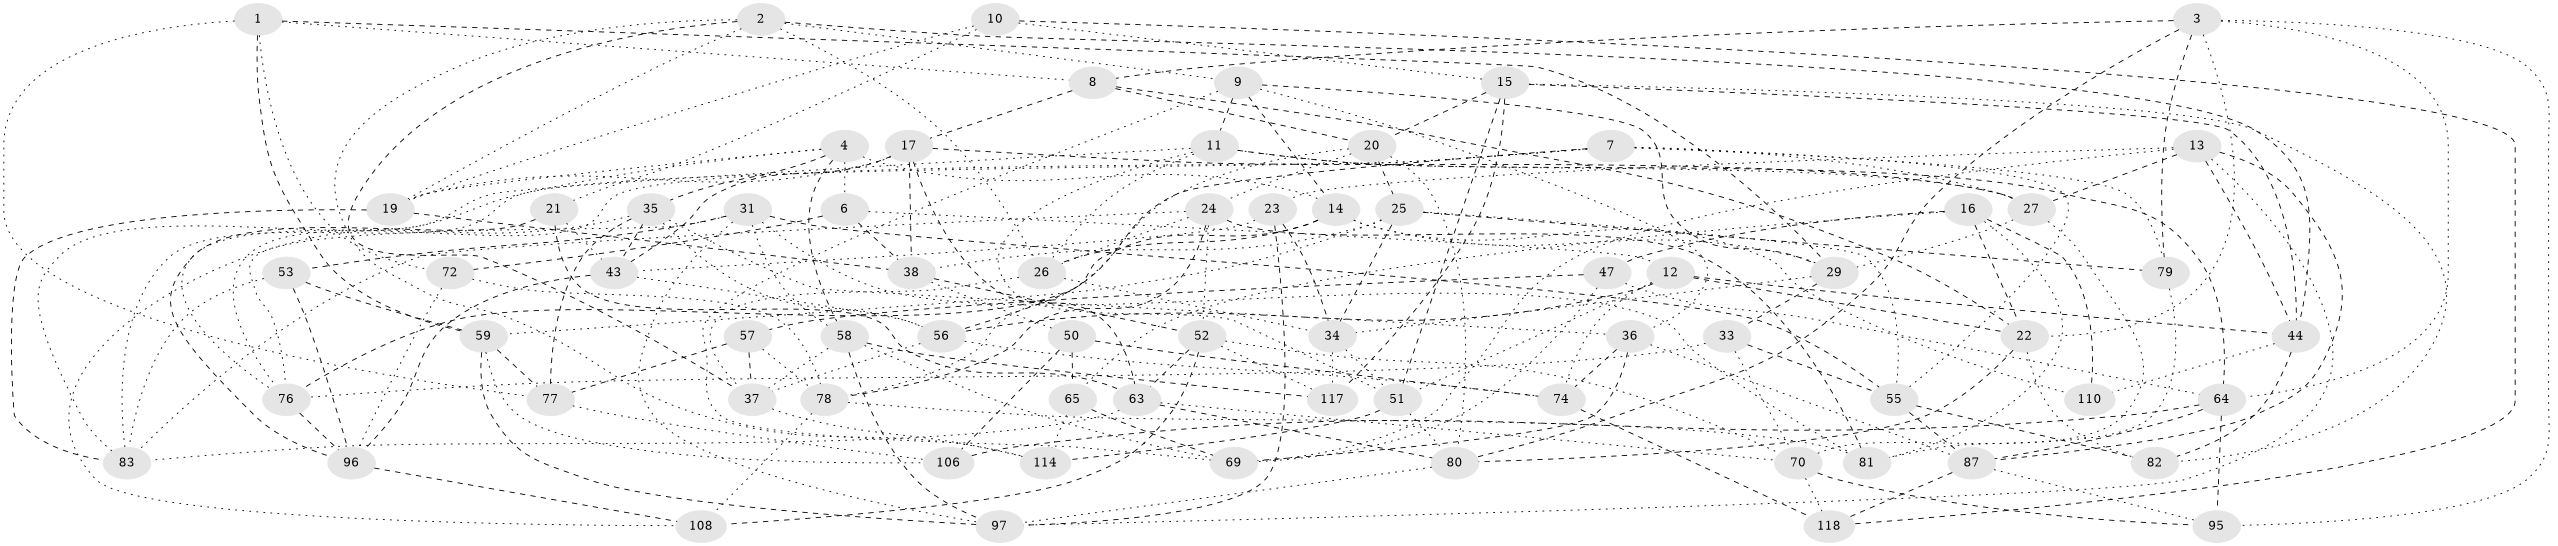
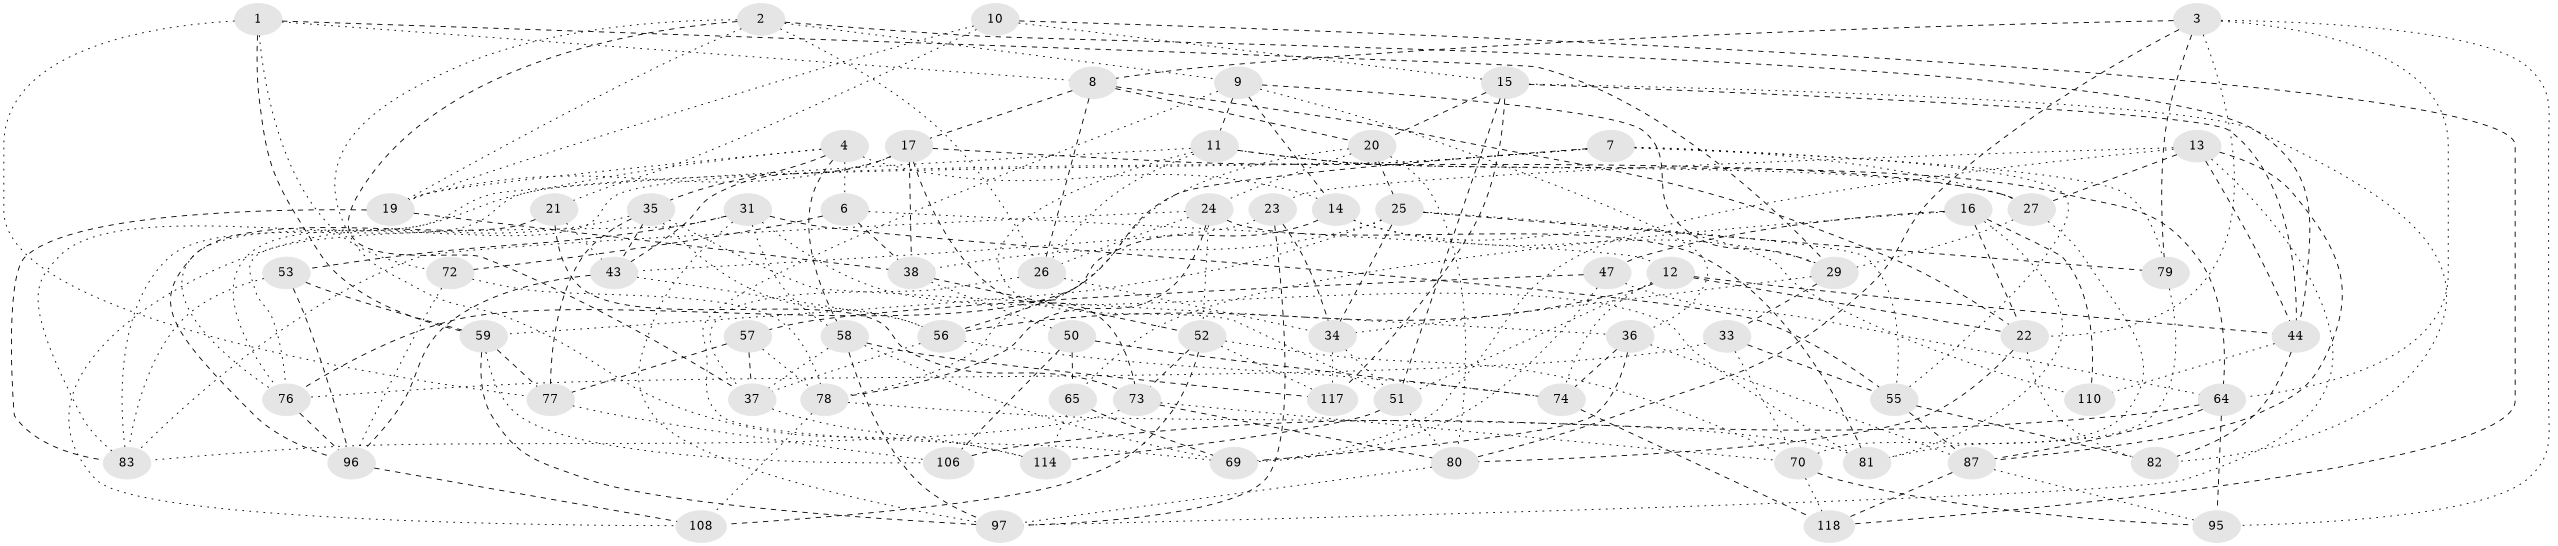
(1189, 242) -> (1065, 186)
(1137, 400) -> (1137, 400)
